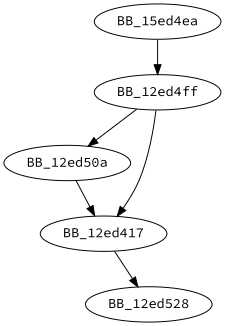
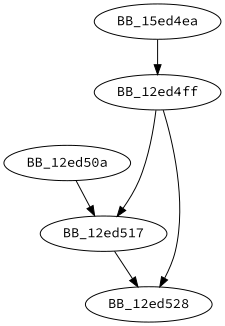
(116, 125) -> (179, 195)
(104, 234) -> (104, 234)
